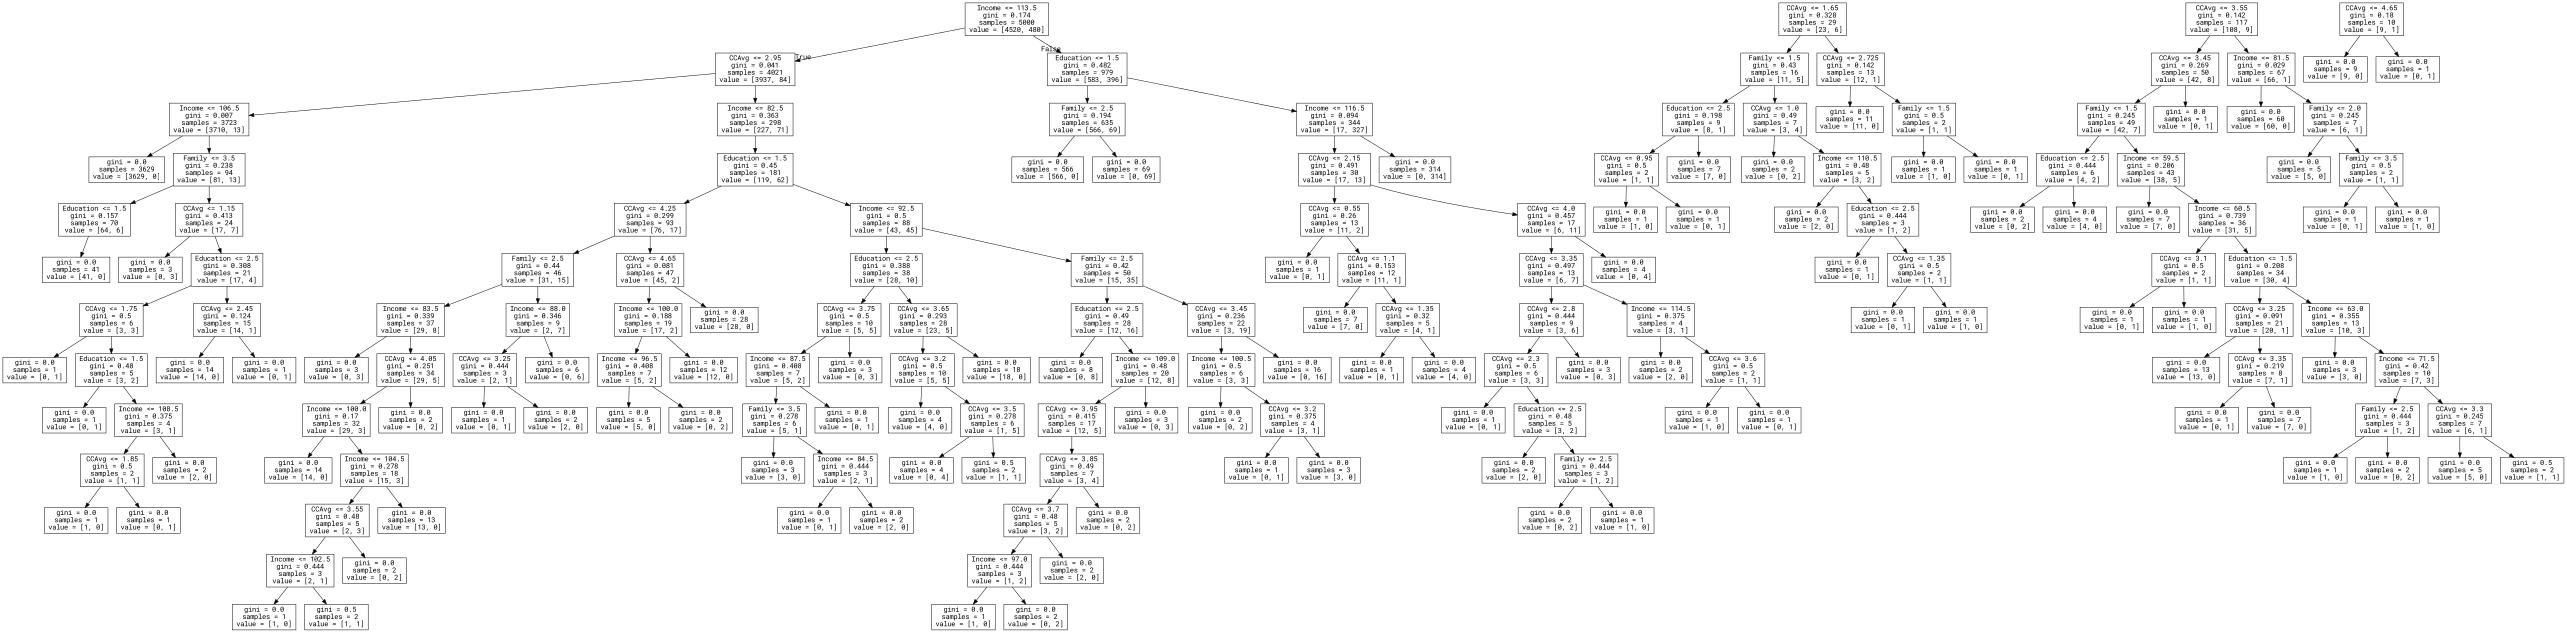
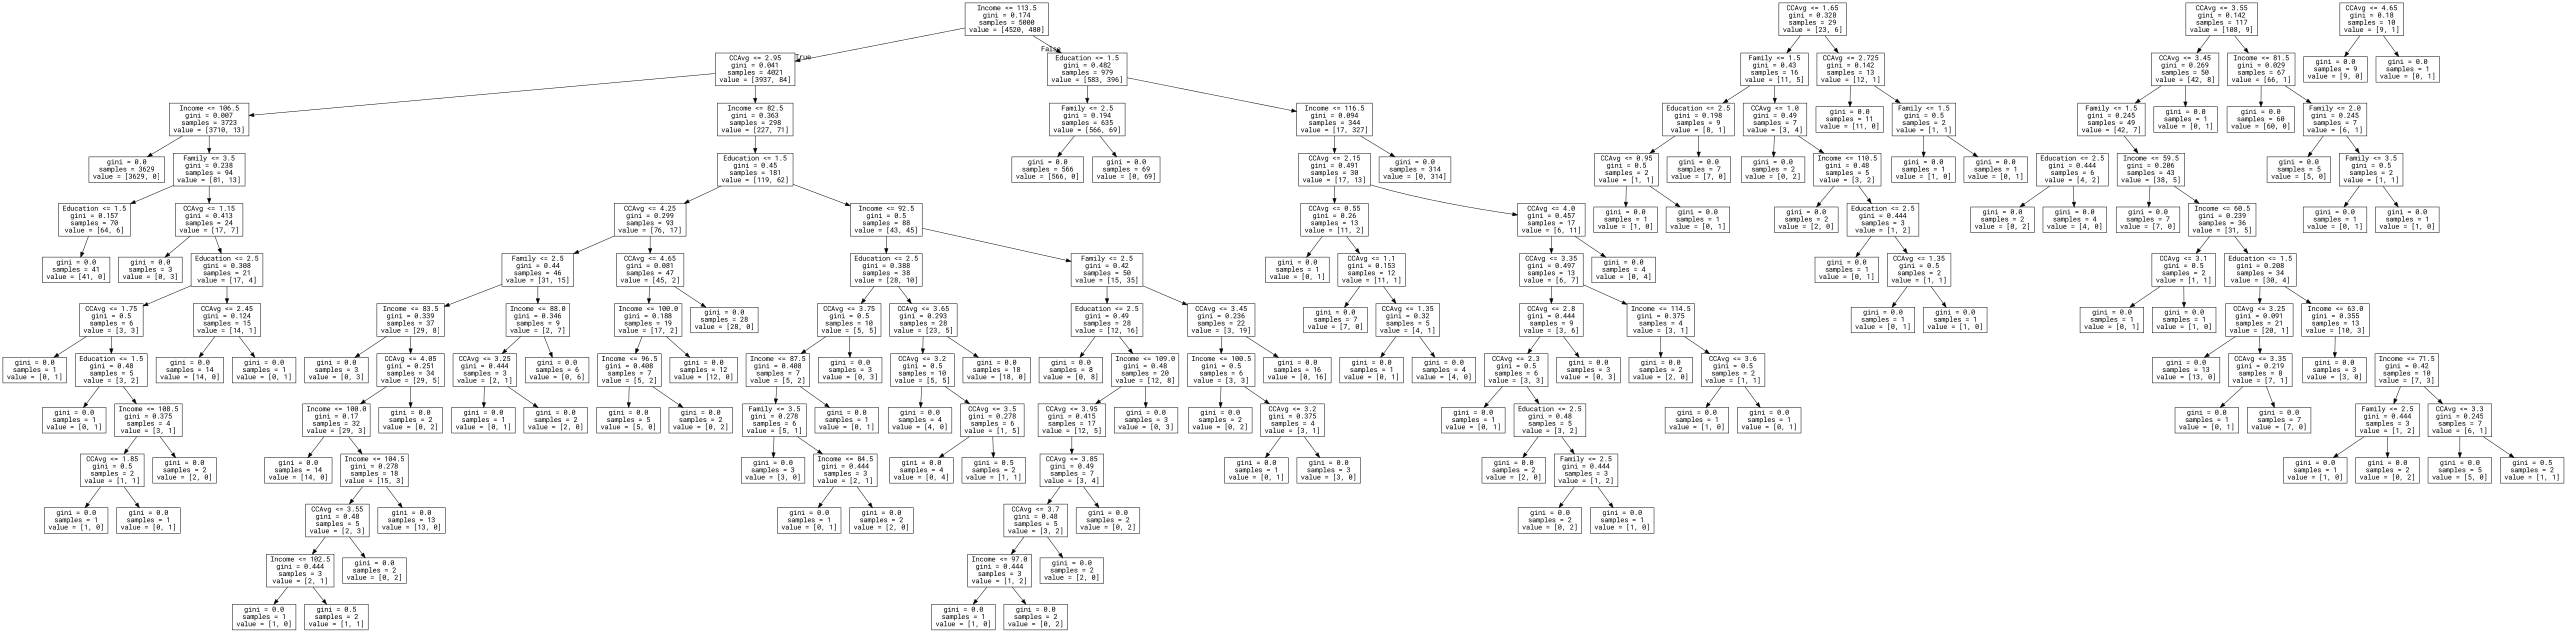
(2093, 143) -> none
(2222, 220) -> (2222, 220)
(2369, 344) -> none
